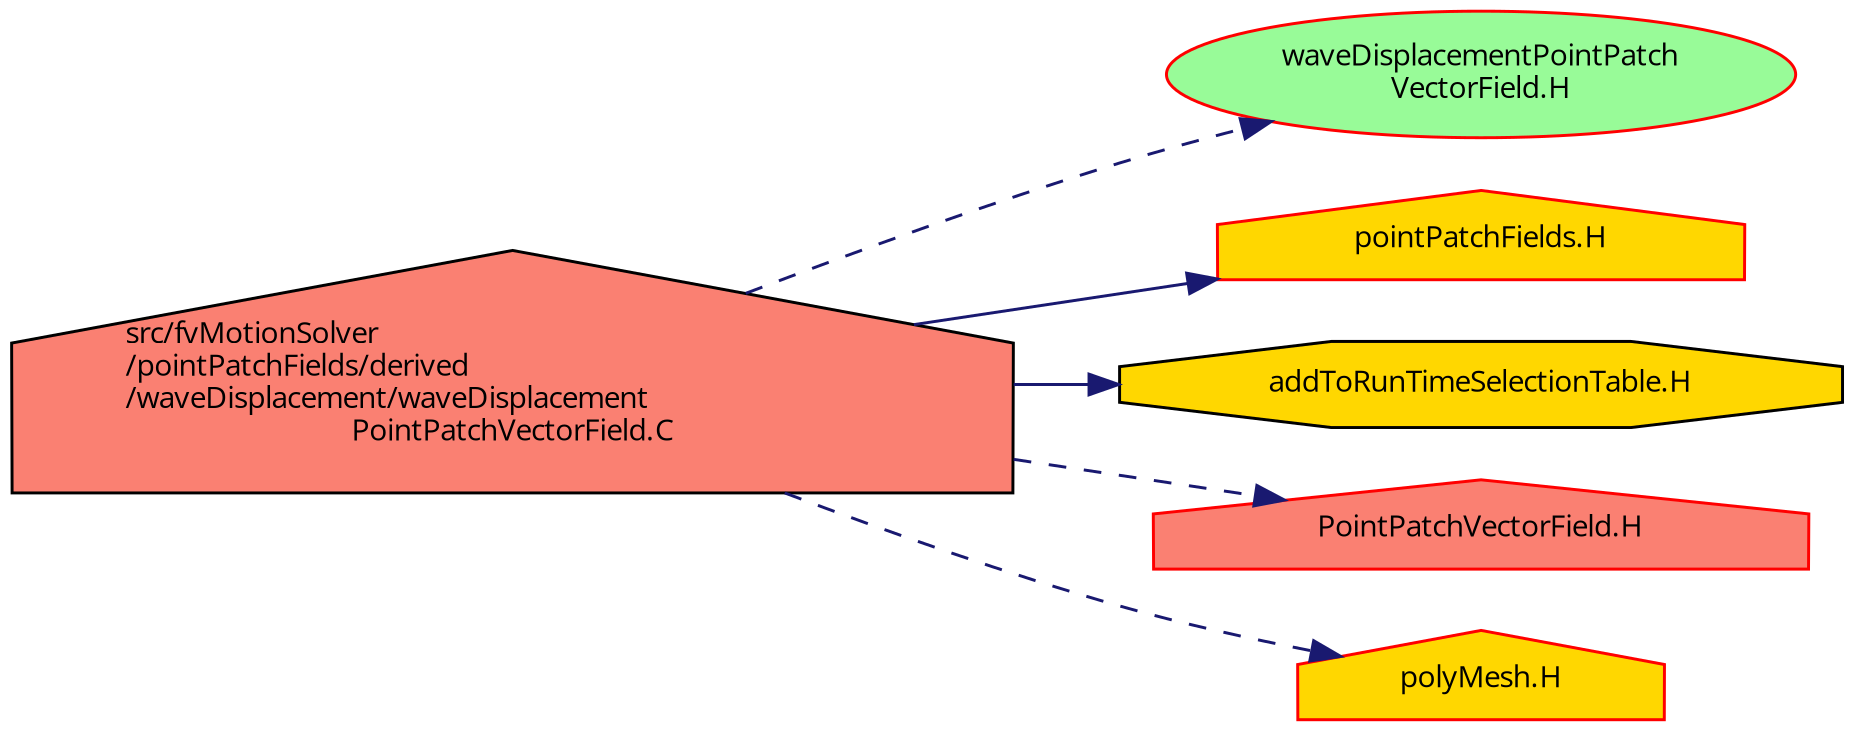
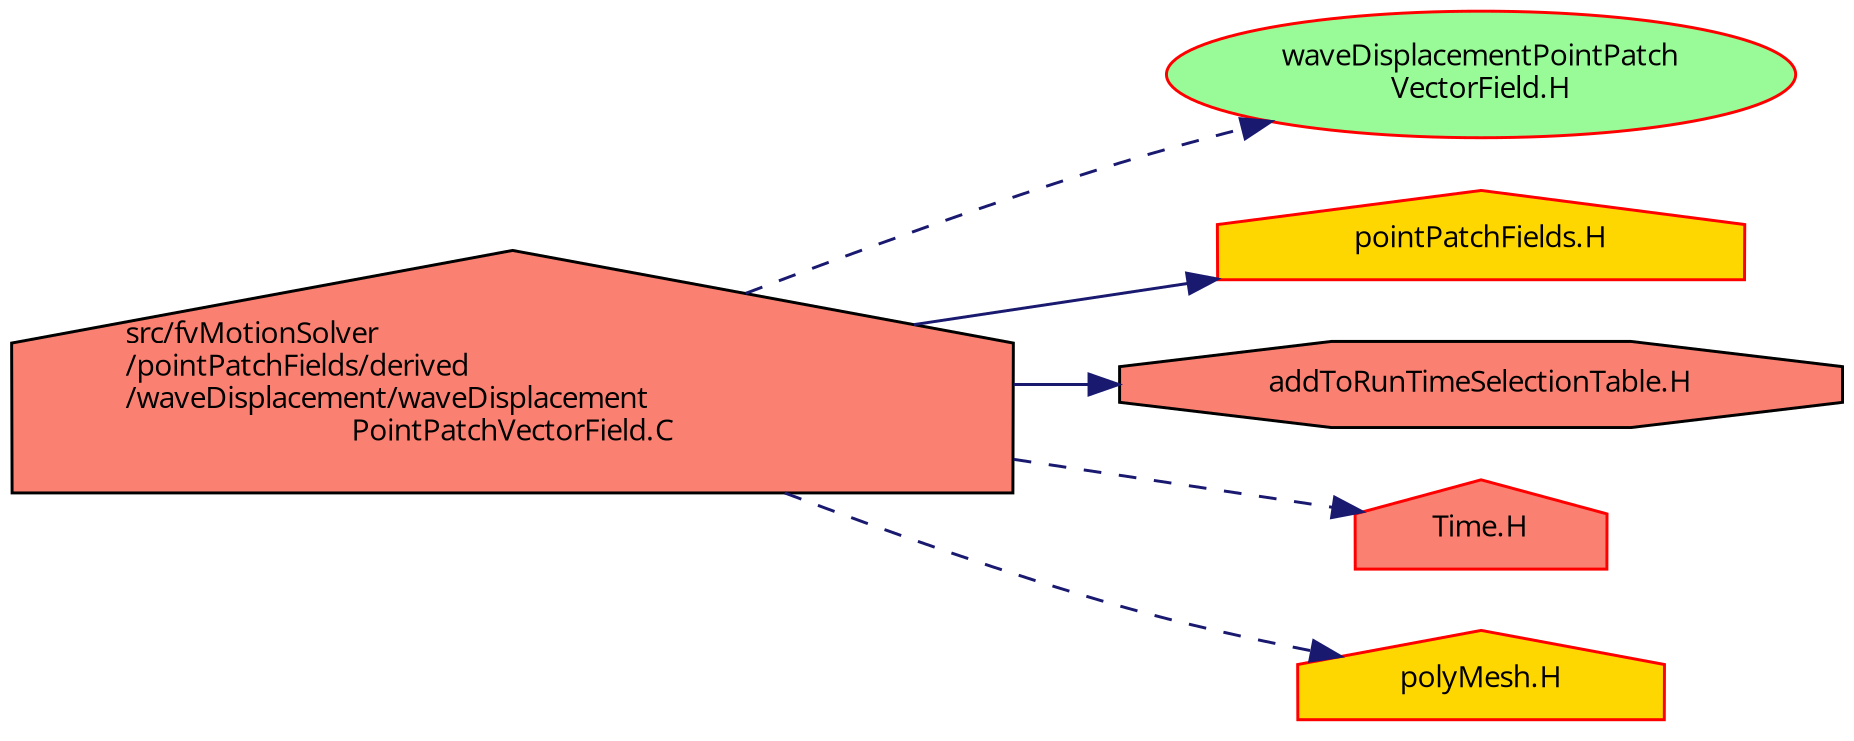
(1481, 384) -> (1481, 384)
(1481, 529) -> (1481, 529)
